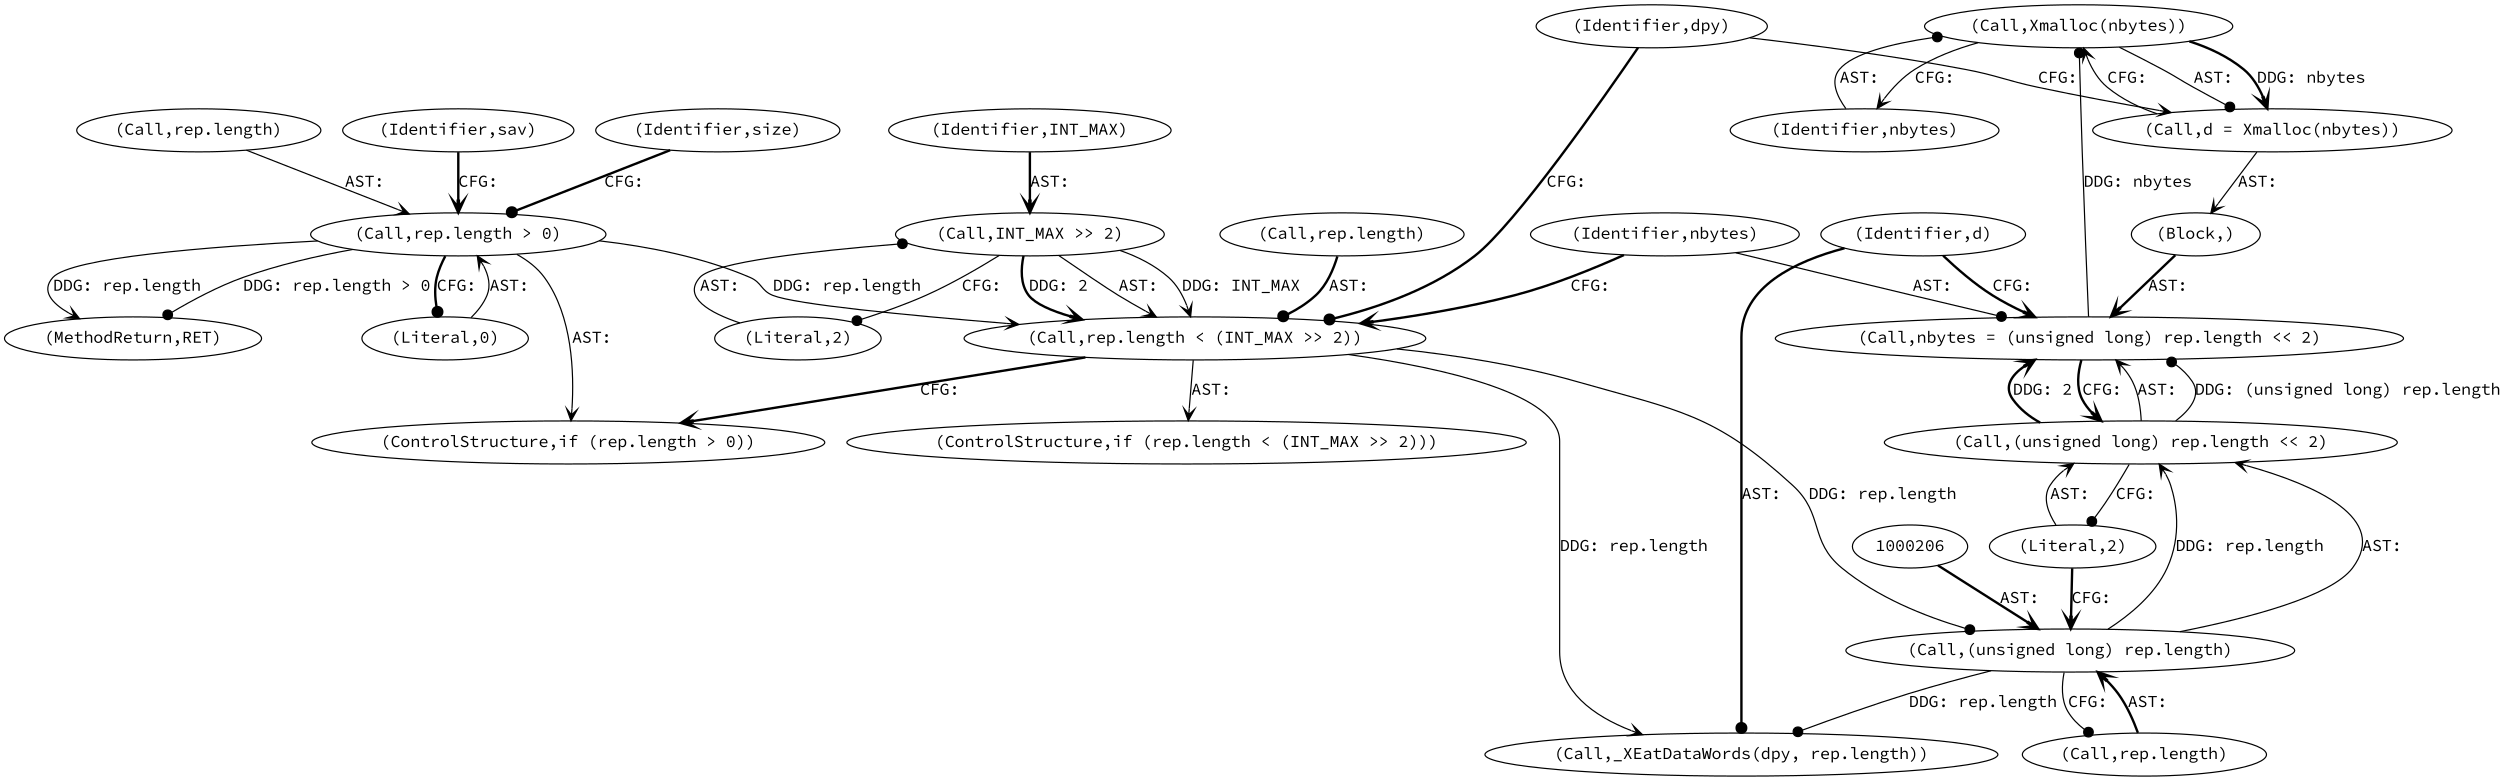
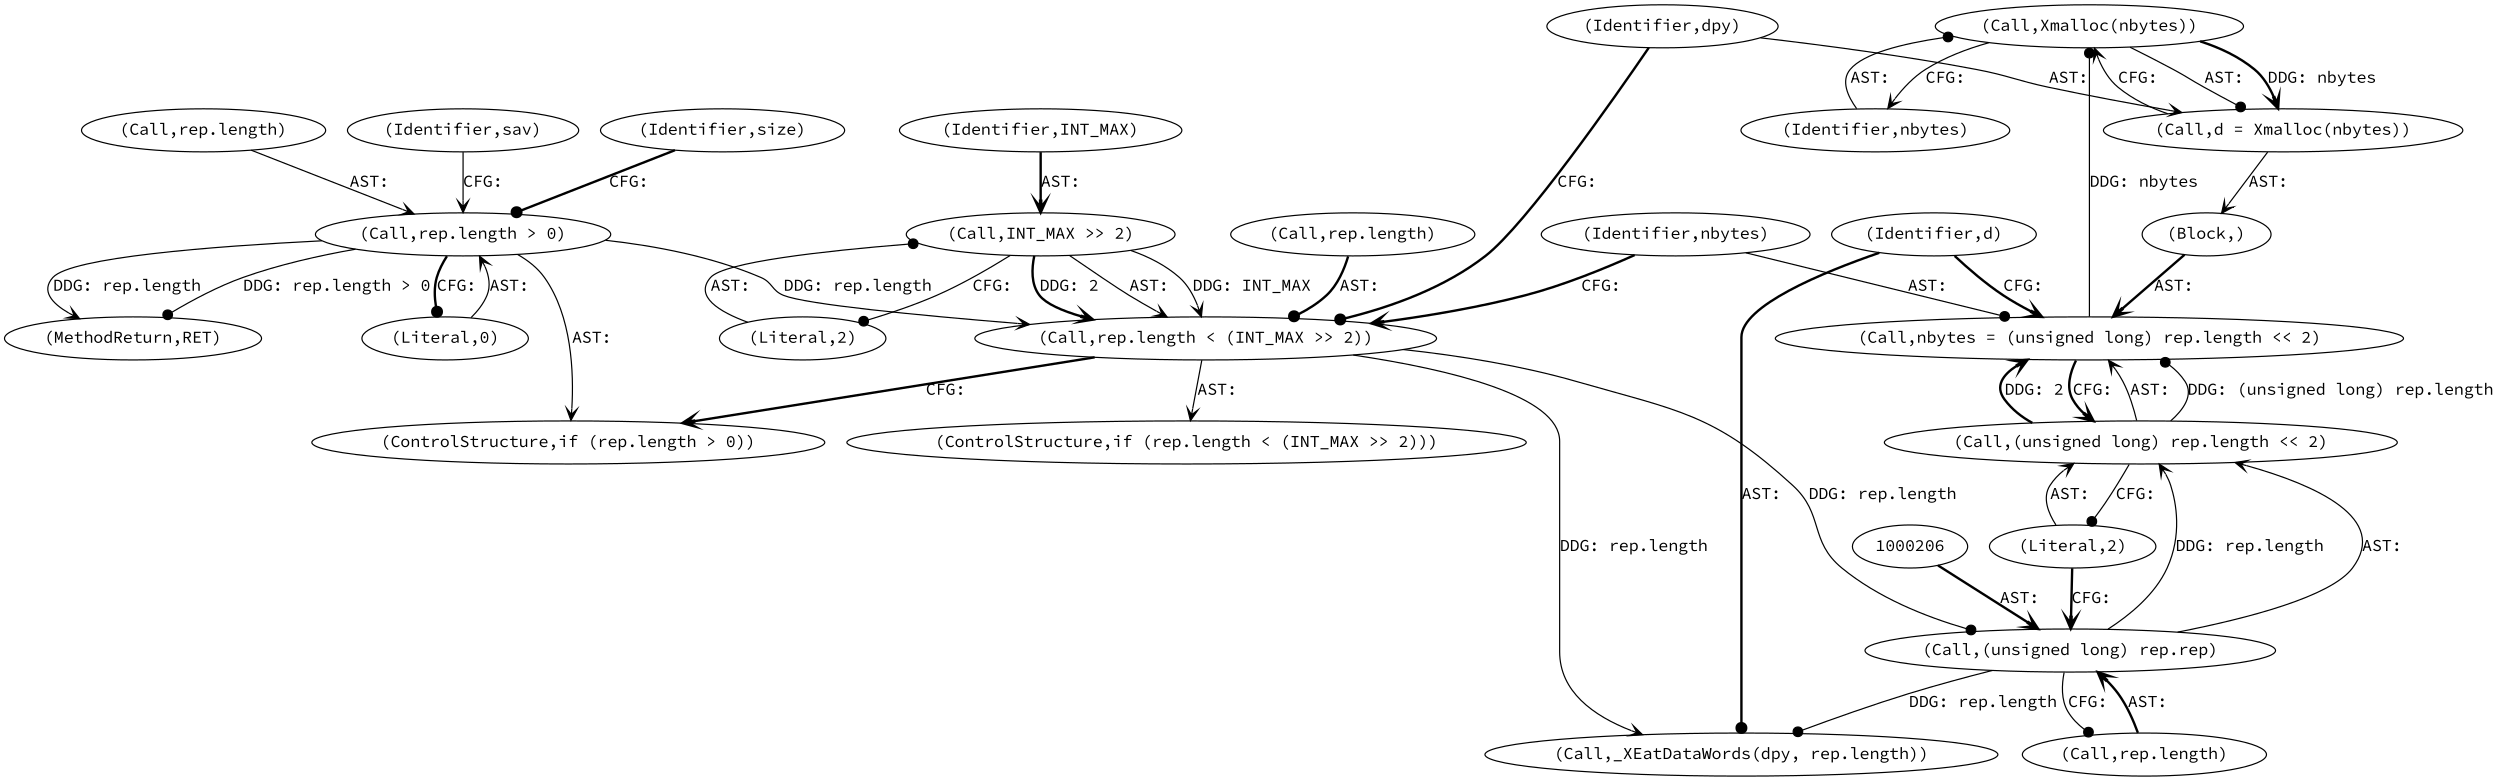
(2063, 78) -> (2074, 78)
(458, 176) -> (463, 176)
(2070, 651) -> (2070, 651)
